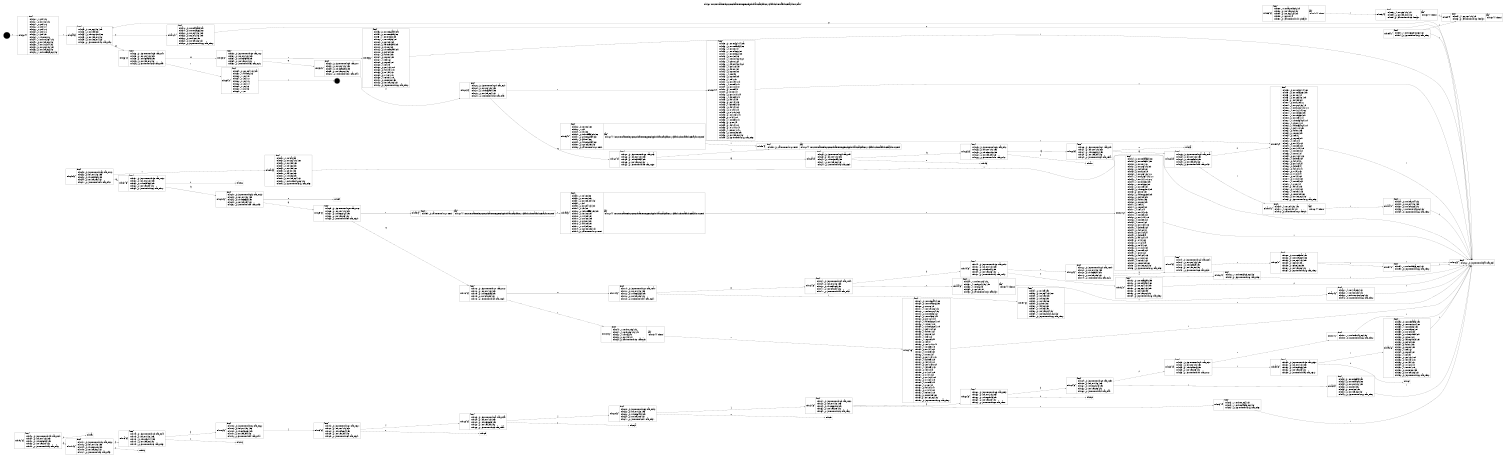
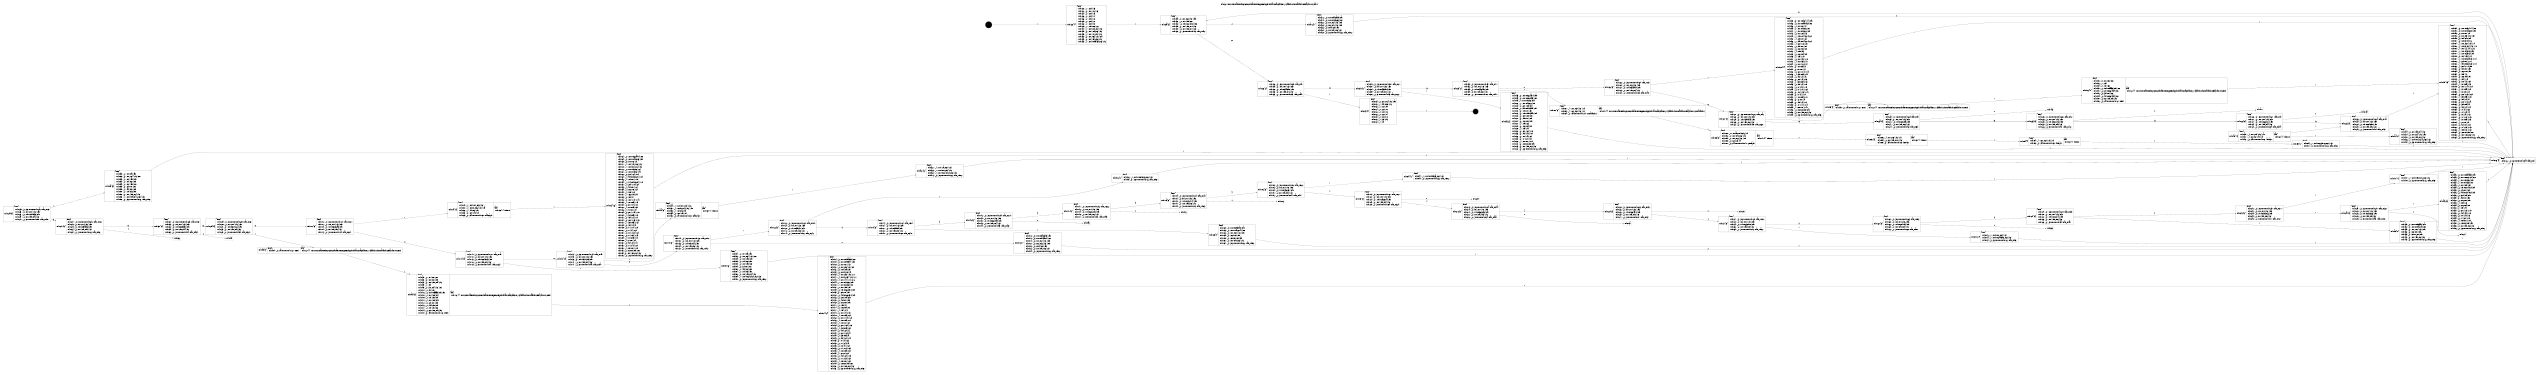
(1439, 26) -> (2186, 143)
none -> (1627, 111)
(730, 145) -> (2011, 100)
(1231, 187) -> (2315, 130)
none -> (939, 224)
(1350, 265) -> (1353, 184)
